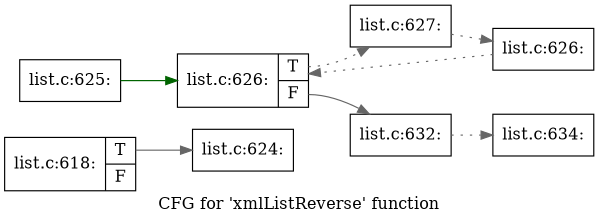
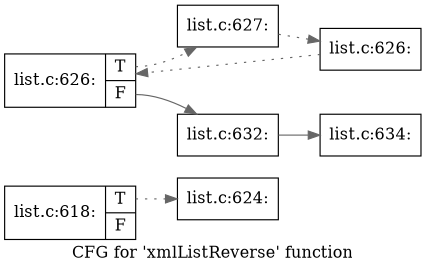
(70, 81) -> none
(466, 135) -> (293, 135)
(158, 150) -> (150, 199)
